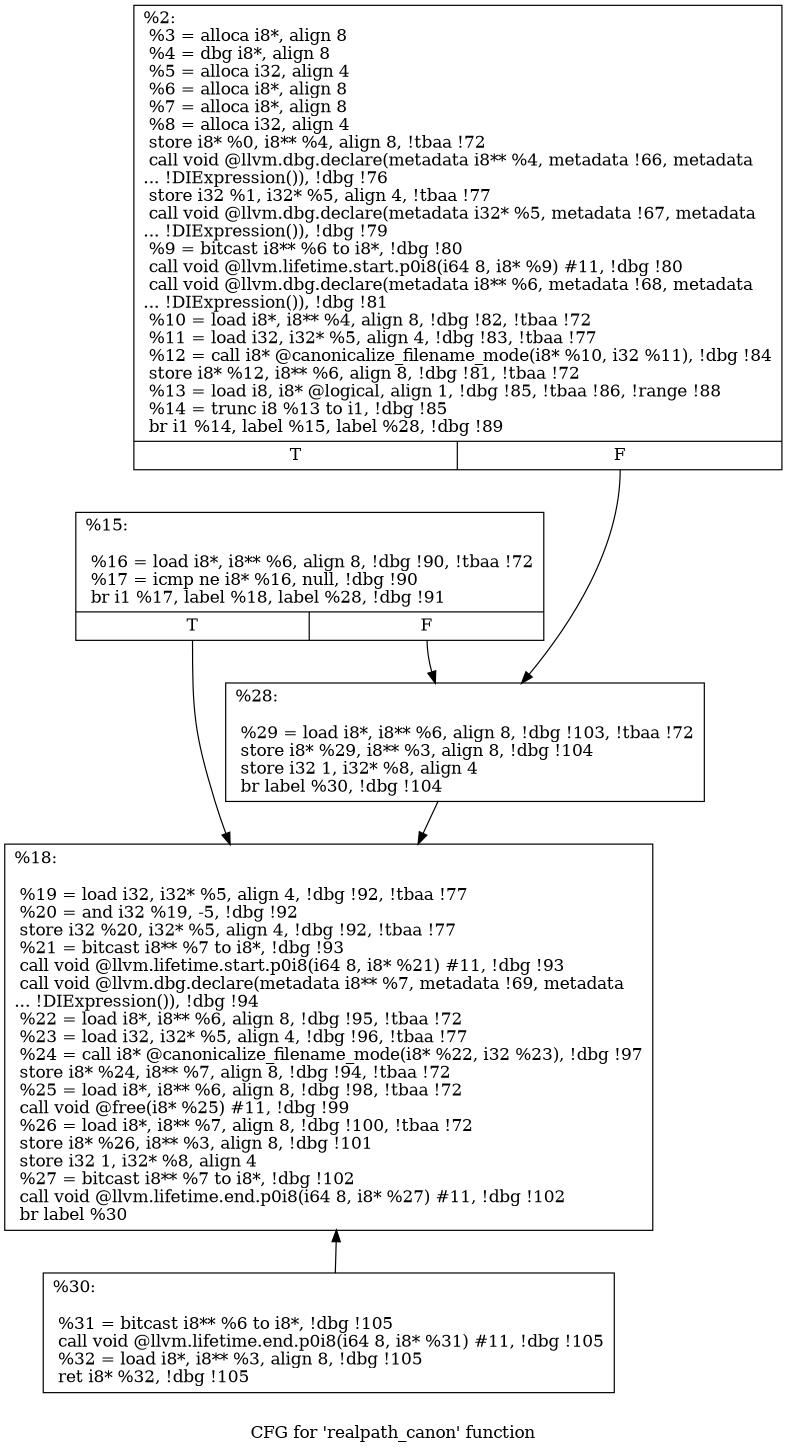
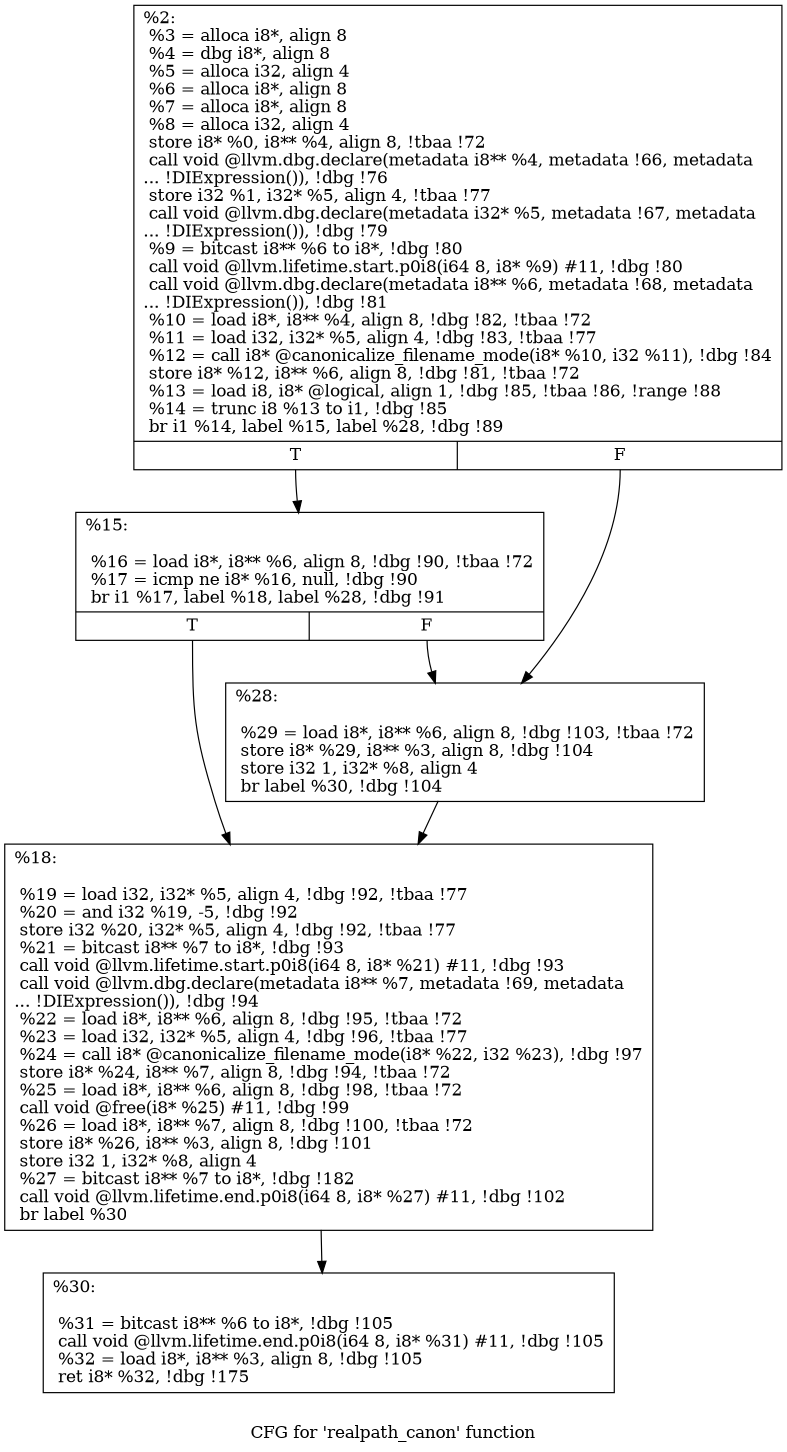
none -> (296, 485)
(185, 1179) -> (185, 1179)
(336, 1258) -> (321, 1245)
(151, 1377) -> (151, 1377)
